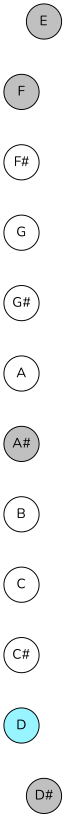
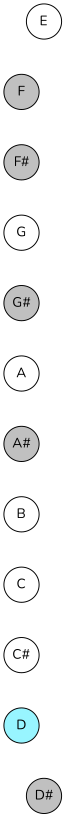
(44, 22) -> (44, 22)
(22, 162) -> (22, 162)
(22, 303) -> (22, 303)
